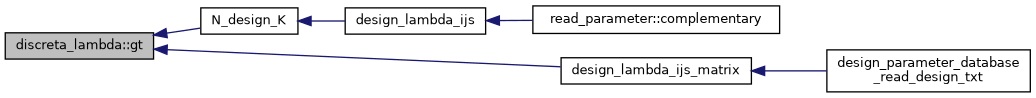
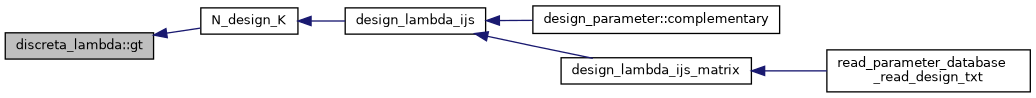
(656, 20) -> (656, 20)
(364, 58) -> (540, 47)
(929, 71) -> (929, 71)
